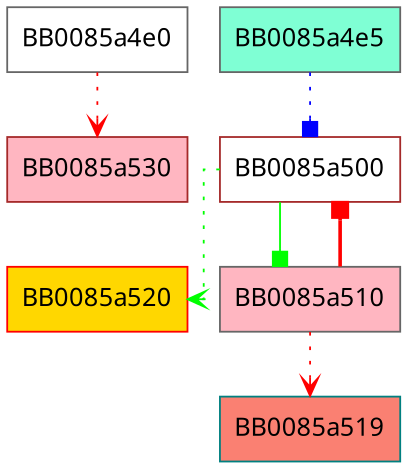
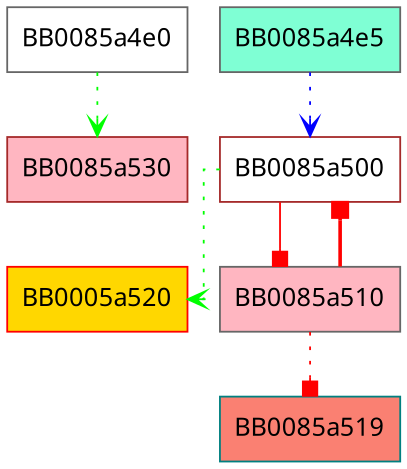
(97, 95) -> (97, 95)
(310, 95) -> (310, 95)
(280, 225) -> (280, 225)
(97, 299) -> (97, 299)
(310, 355) -> (310, 355)
